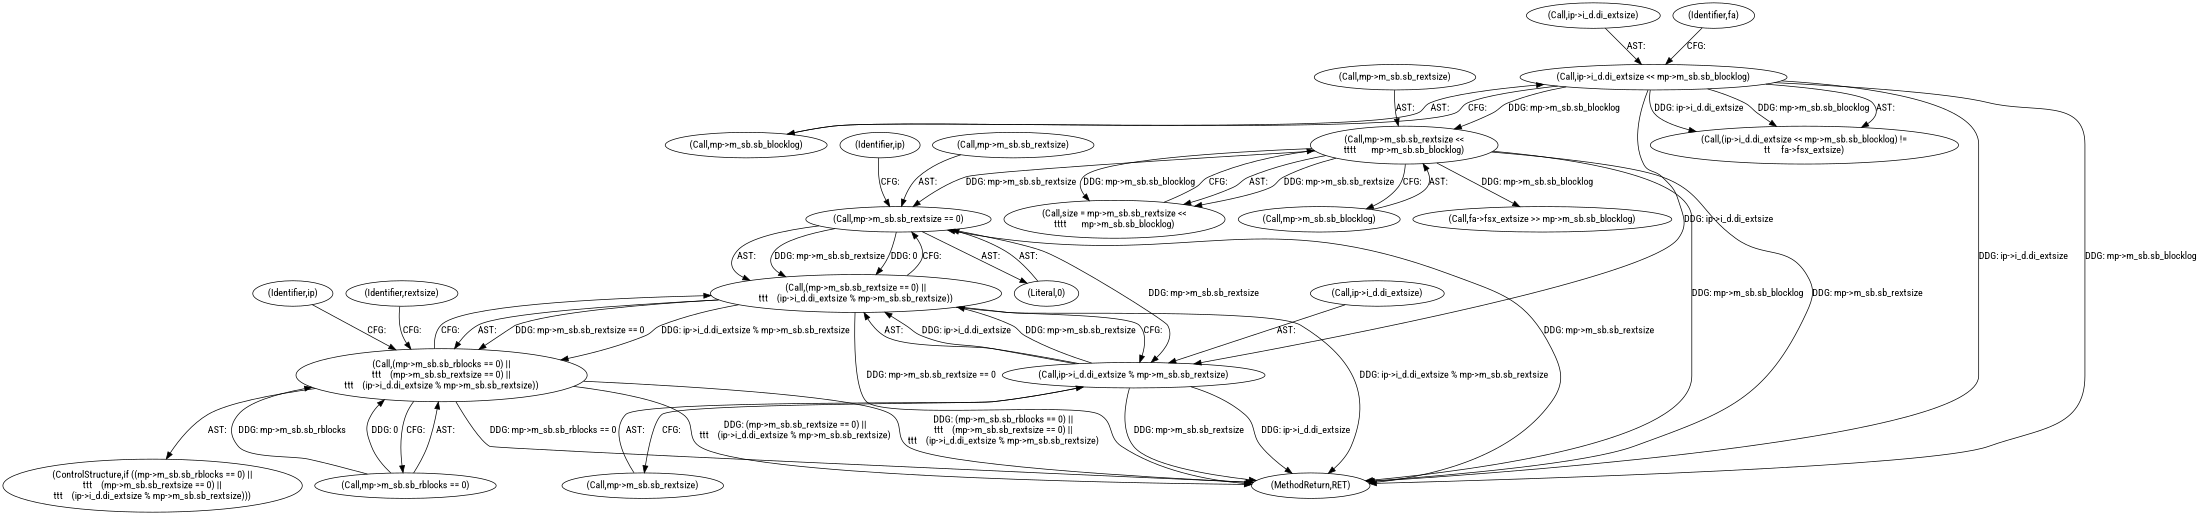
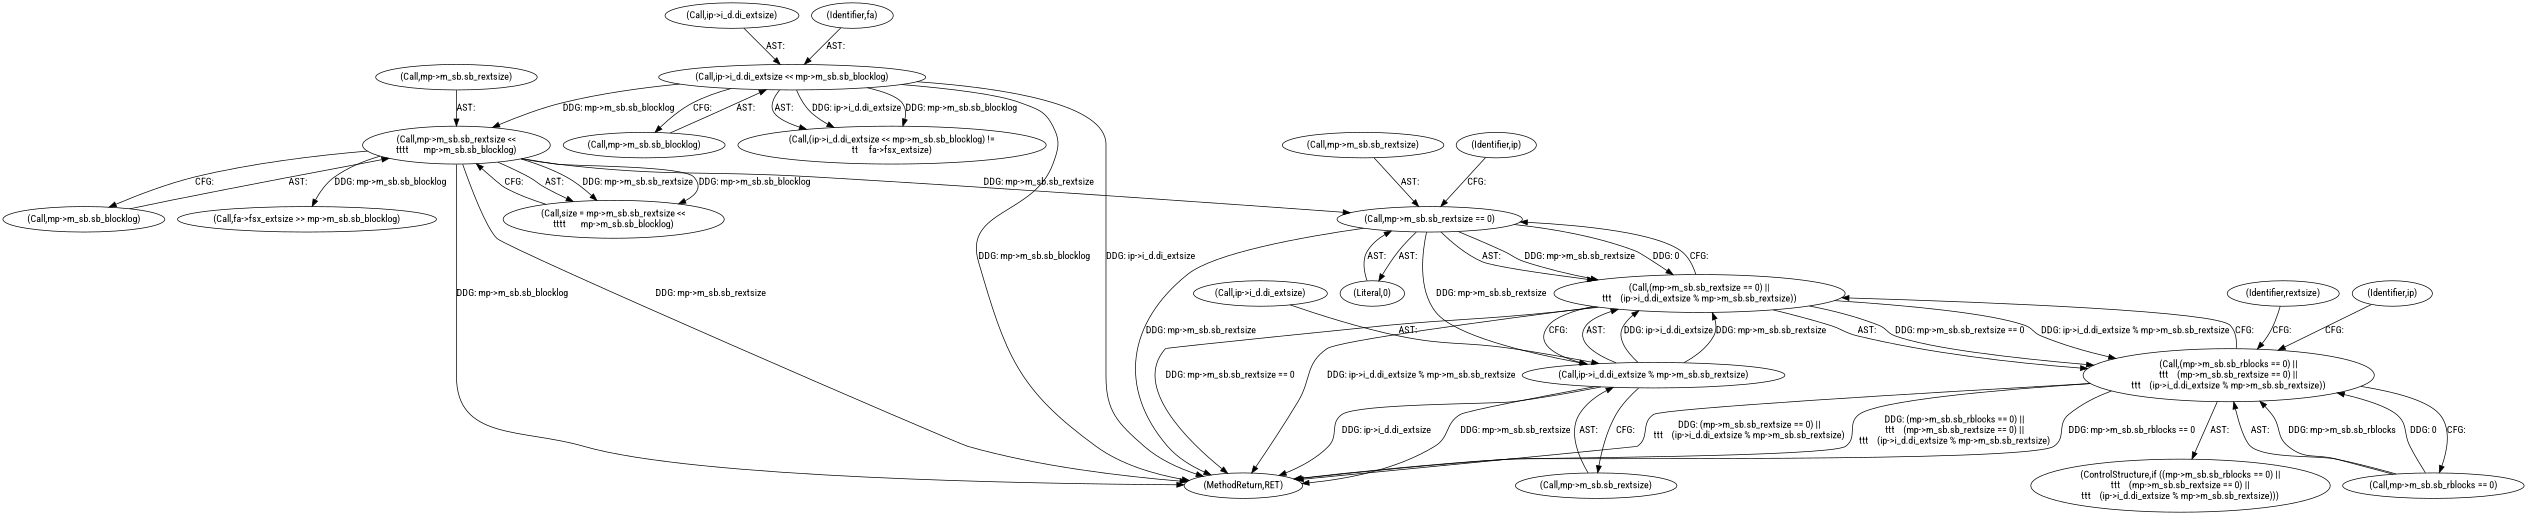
(1697, 46) -> (837, 46)
(1399, 258) -> (1166, 295)
(1526, 295) -> none
